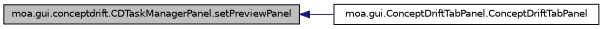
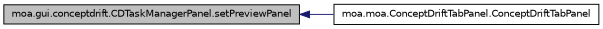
(466, 14) -> (466, 14)
